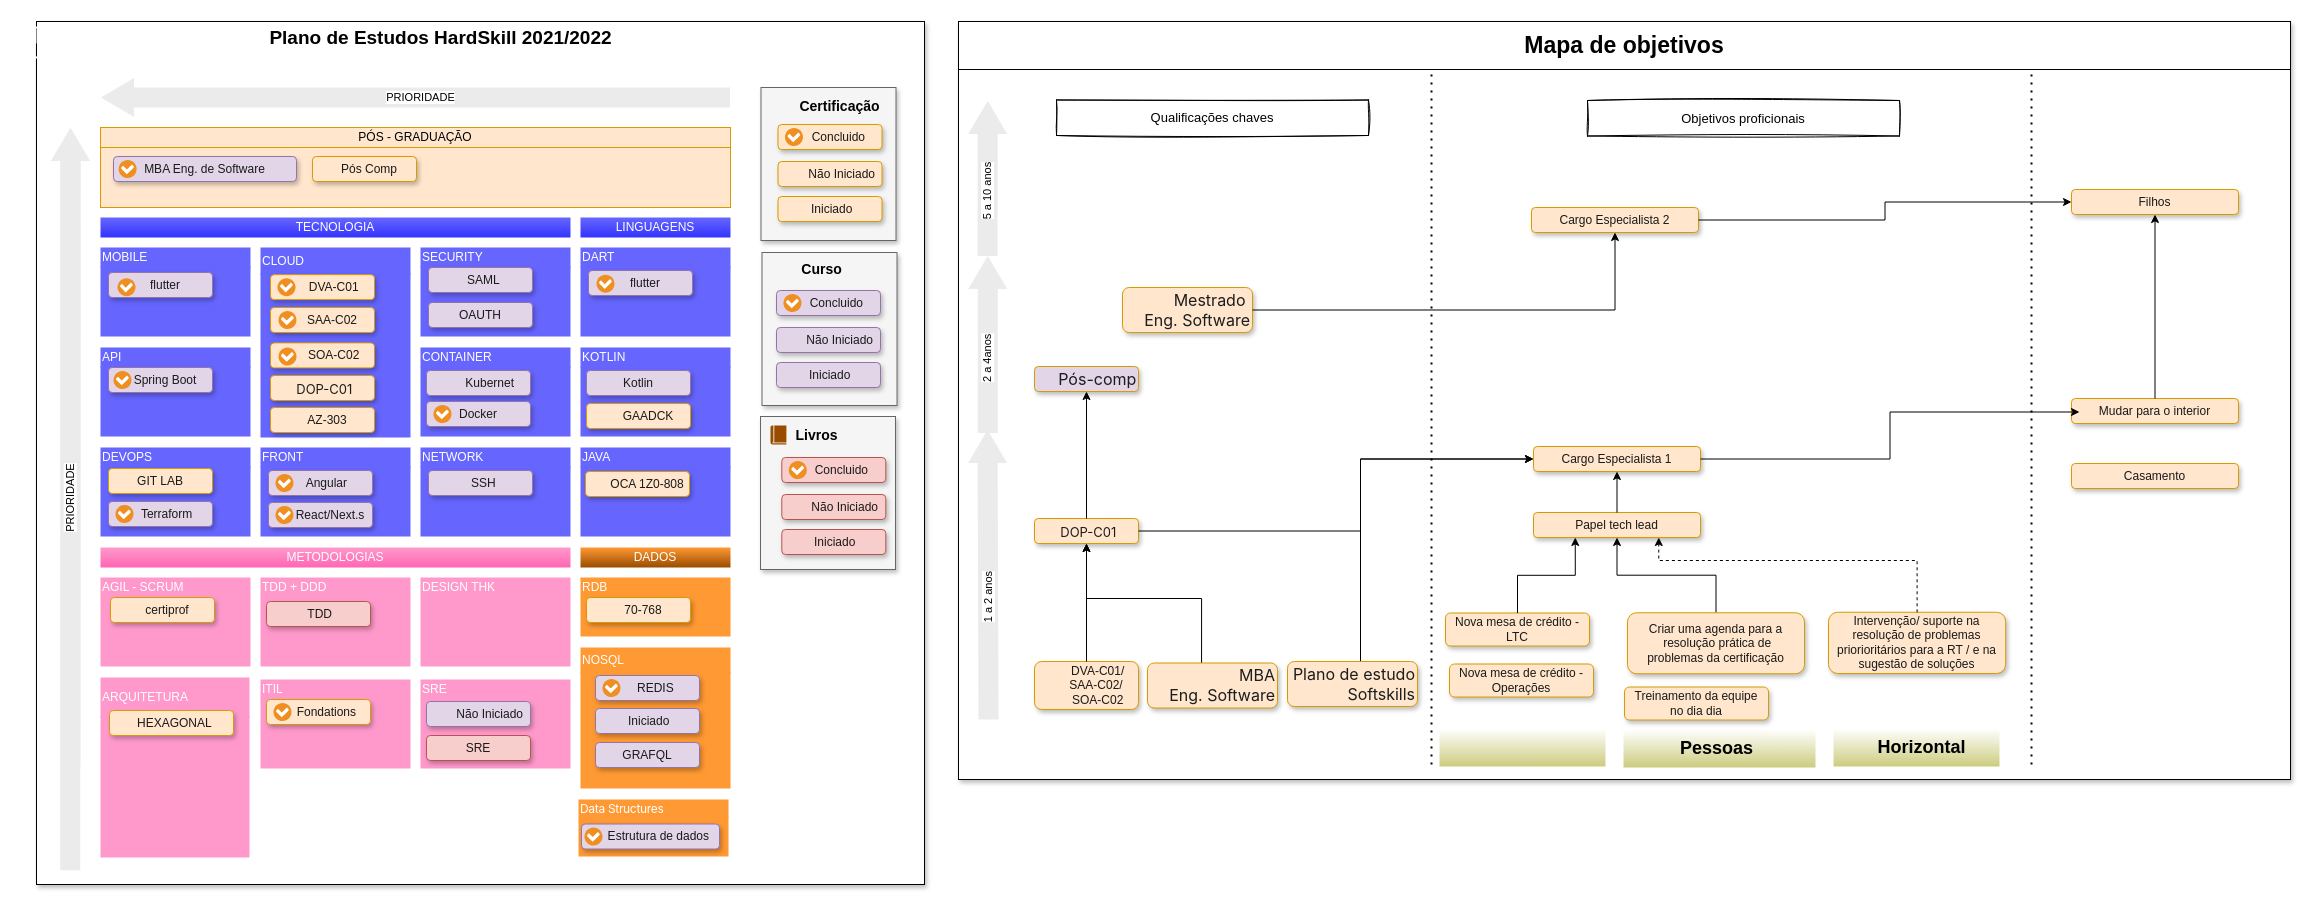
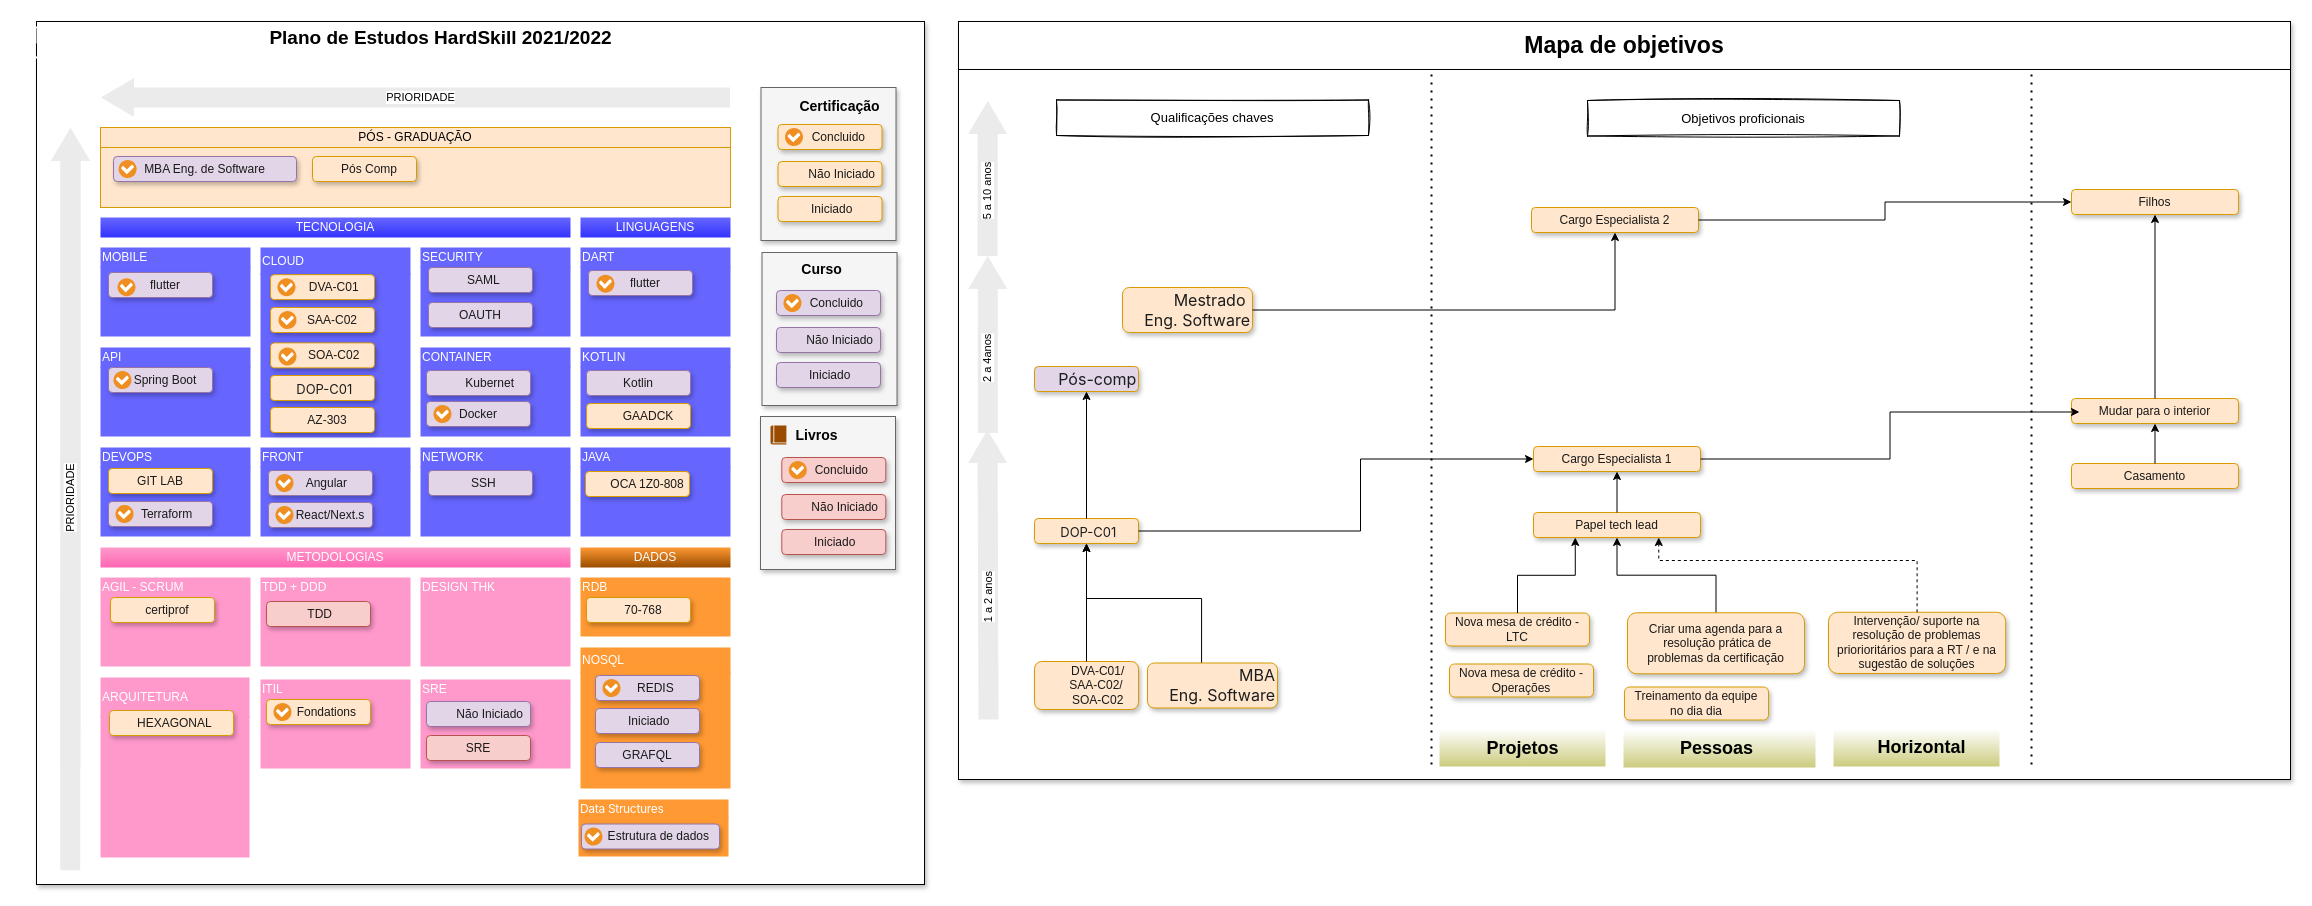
none -> (2155, 447)
(1361, 597) -> none
(1353, 684) -> none
none -> (1523, 749)
